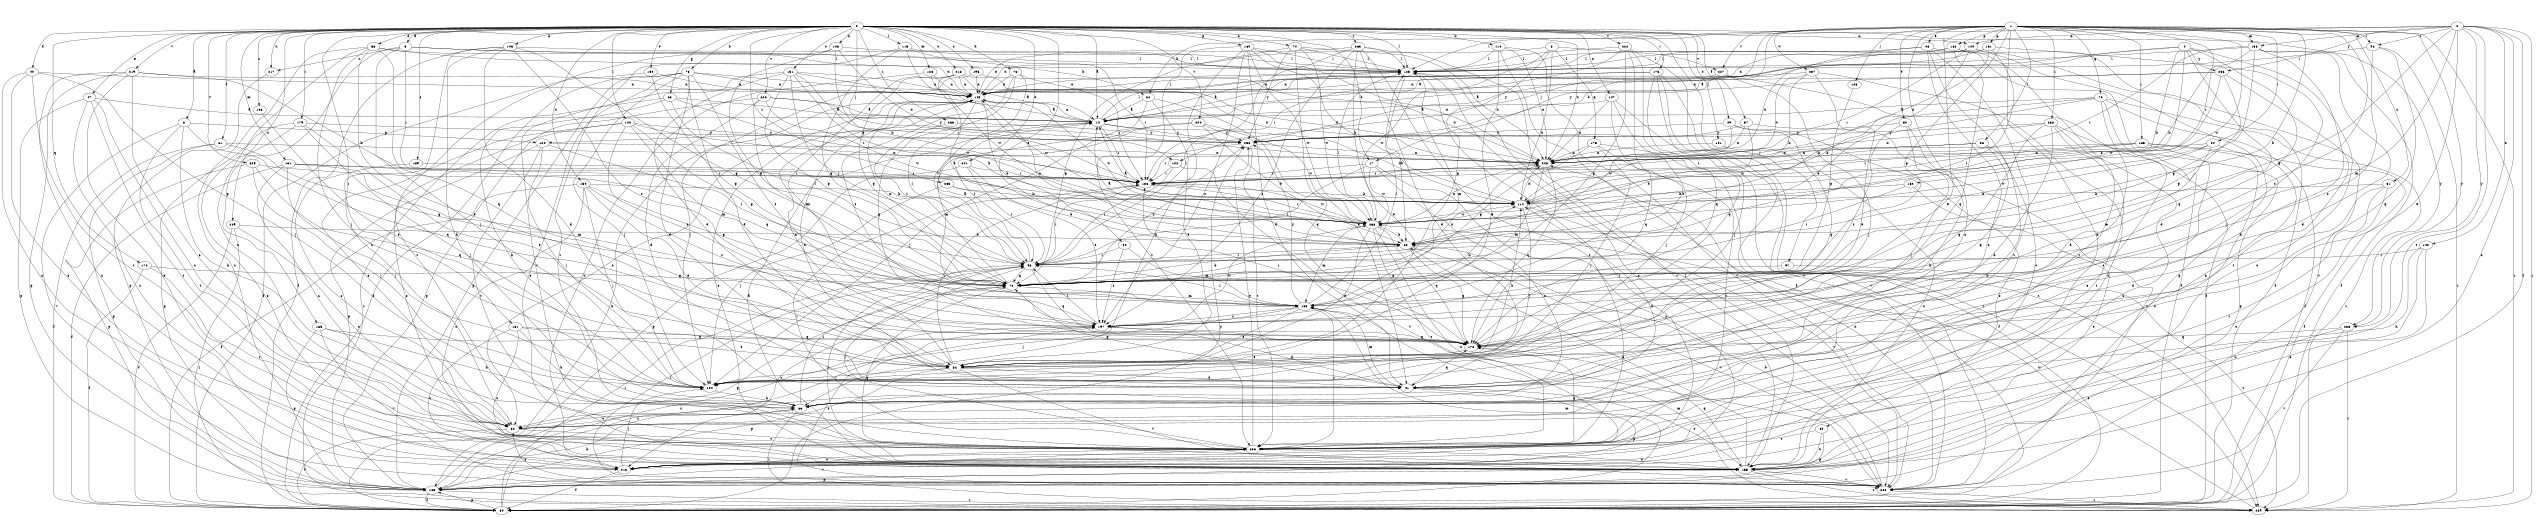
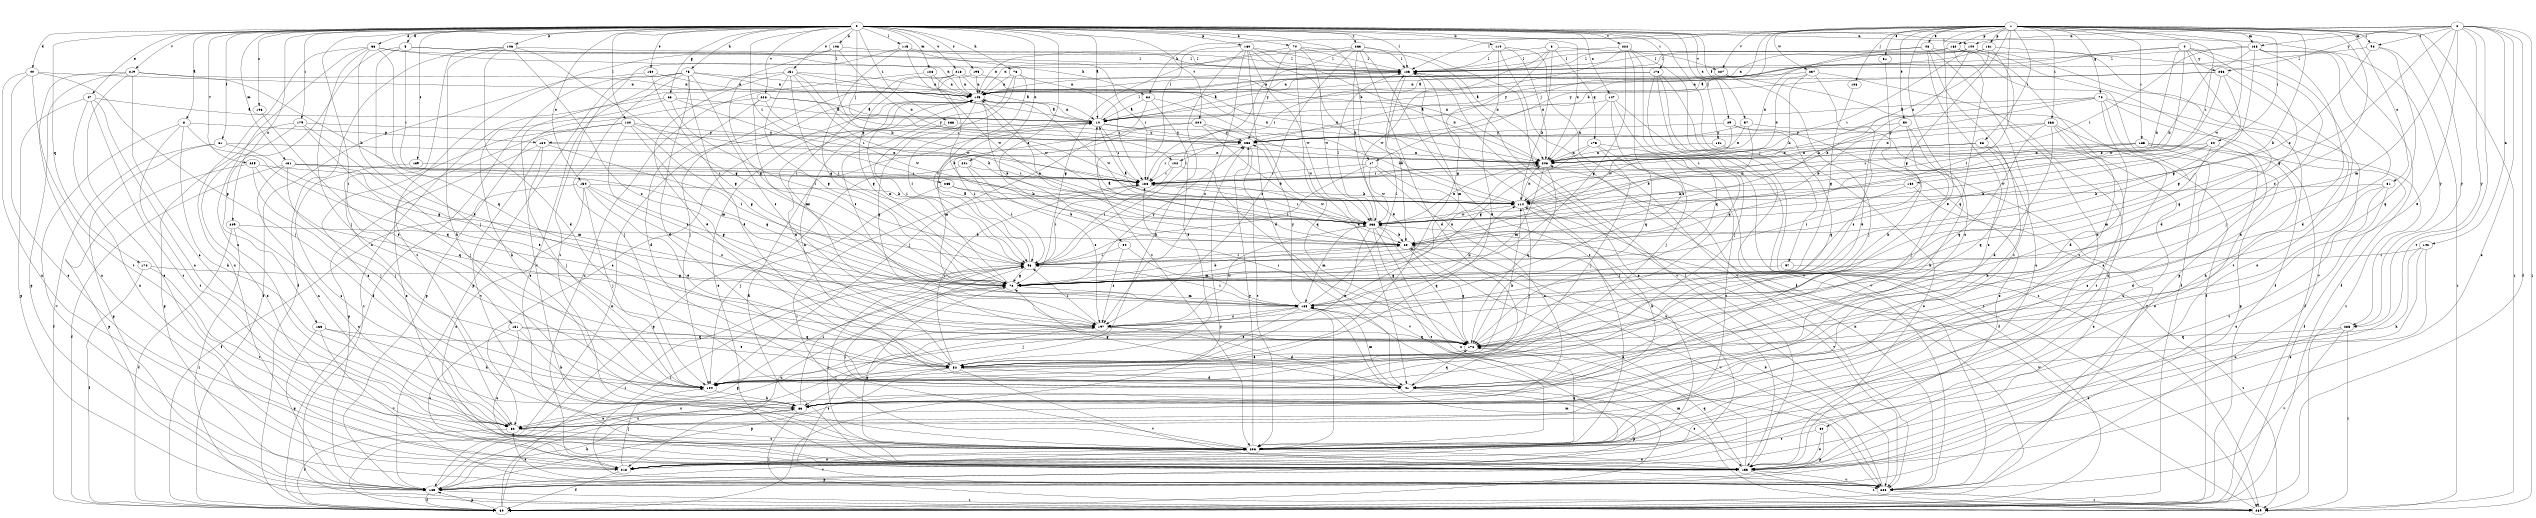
none -> (1885, 59)
(272, 72) -> none
(1739, 301) -> (1899, 203)
(1303, 335) -> none
